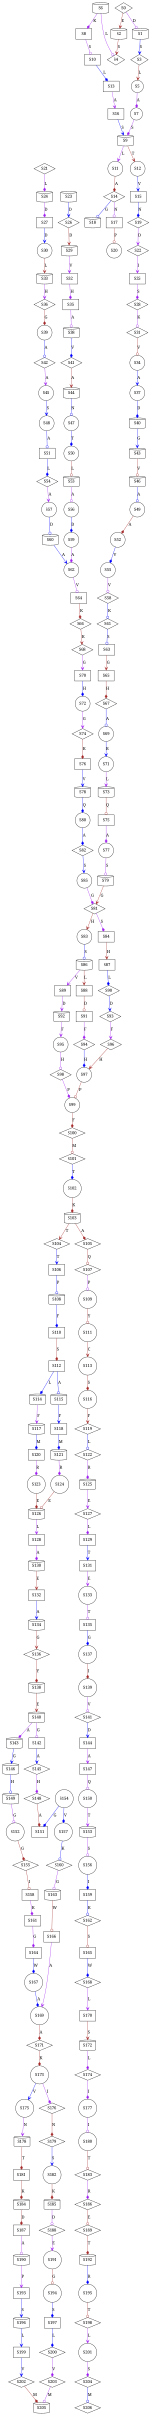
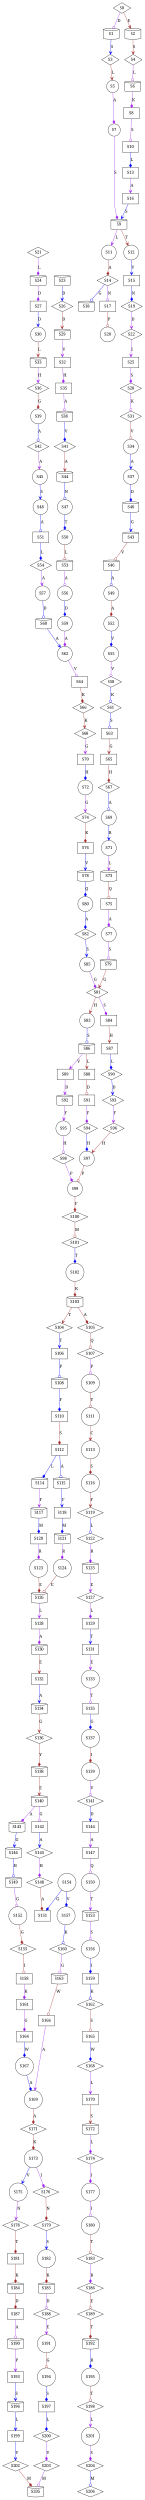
(104, 34) -> (133, 72)
(22, 2142) -> (16, 2225)
